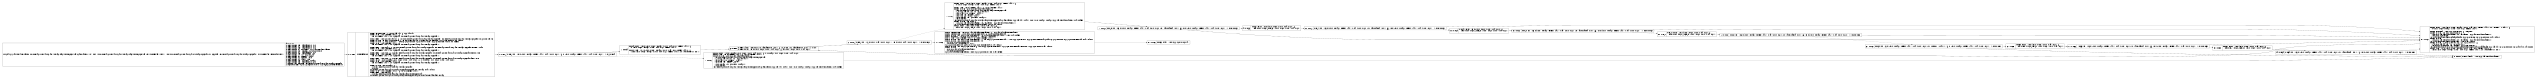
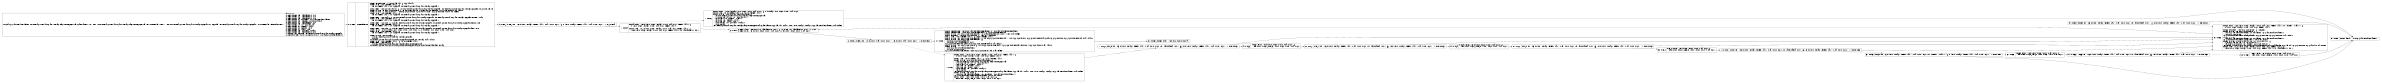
(2288, 50) -> (2327, 52)
